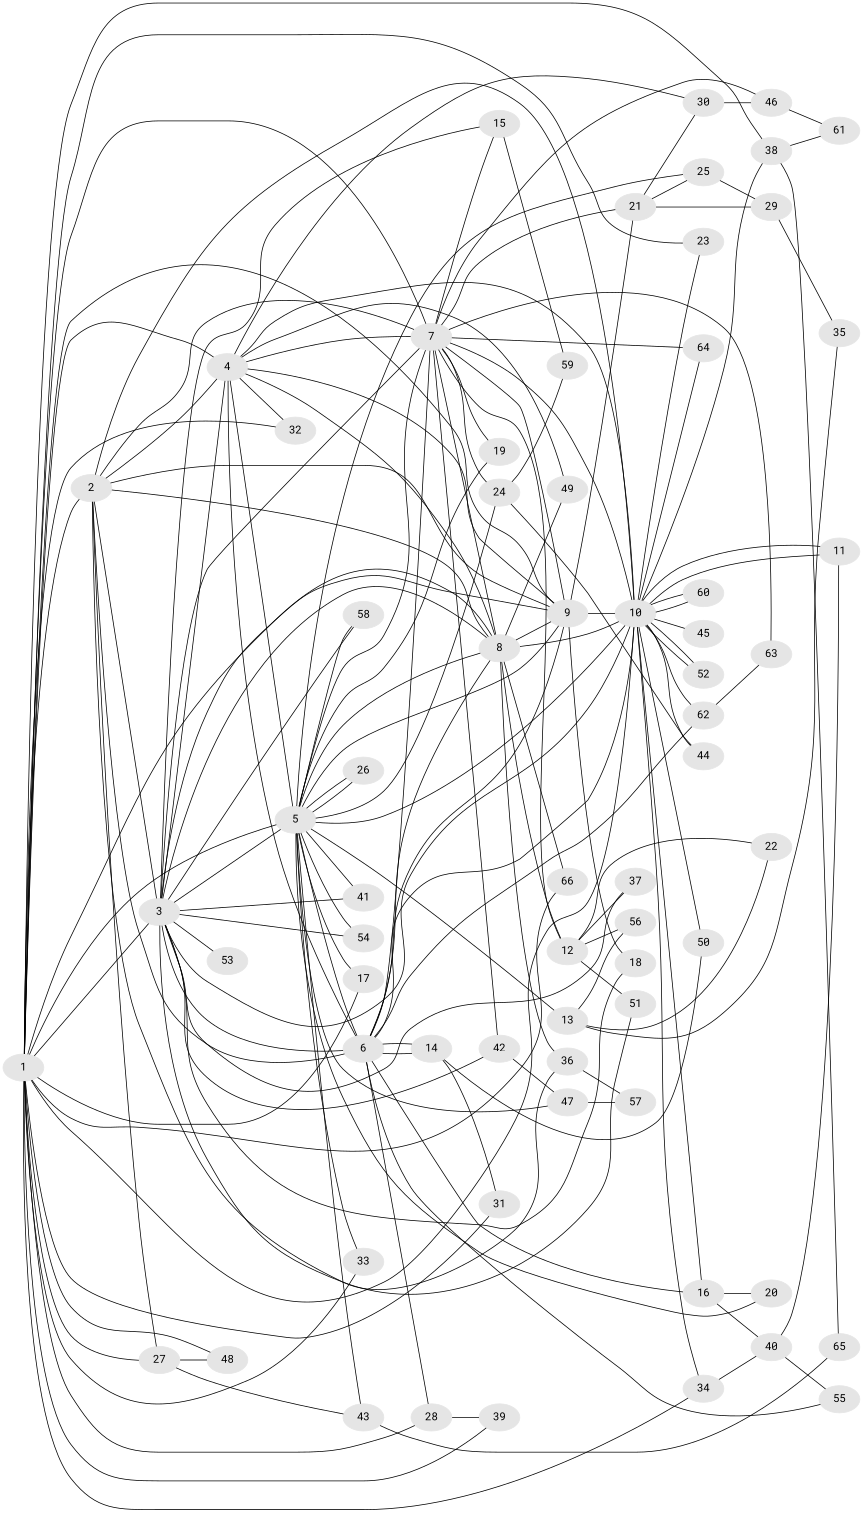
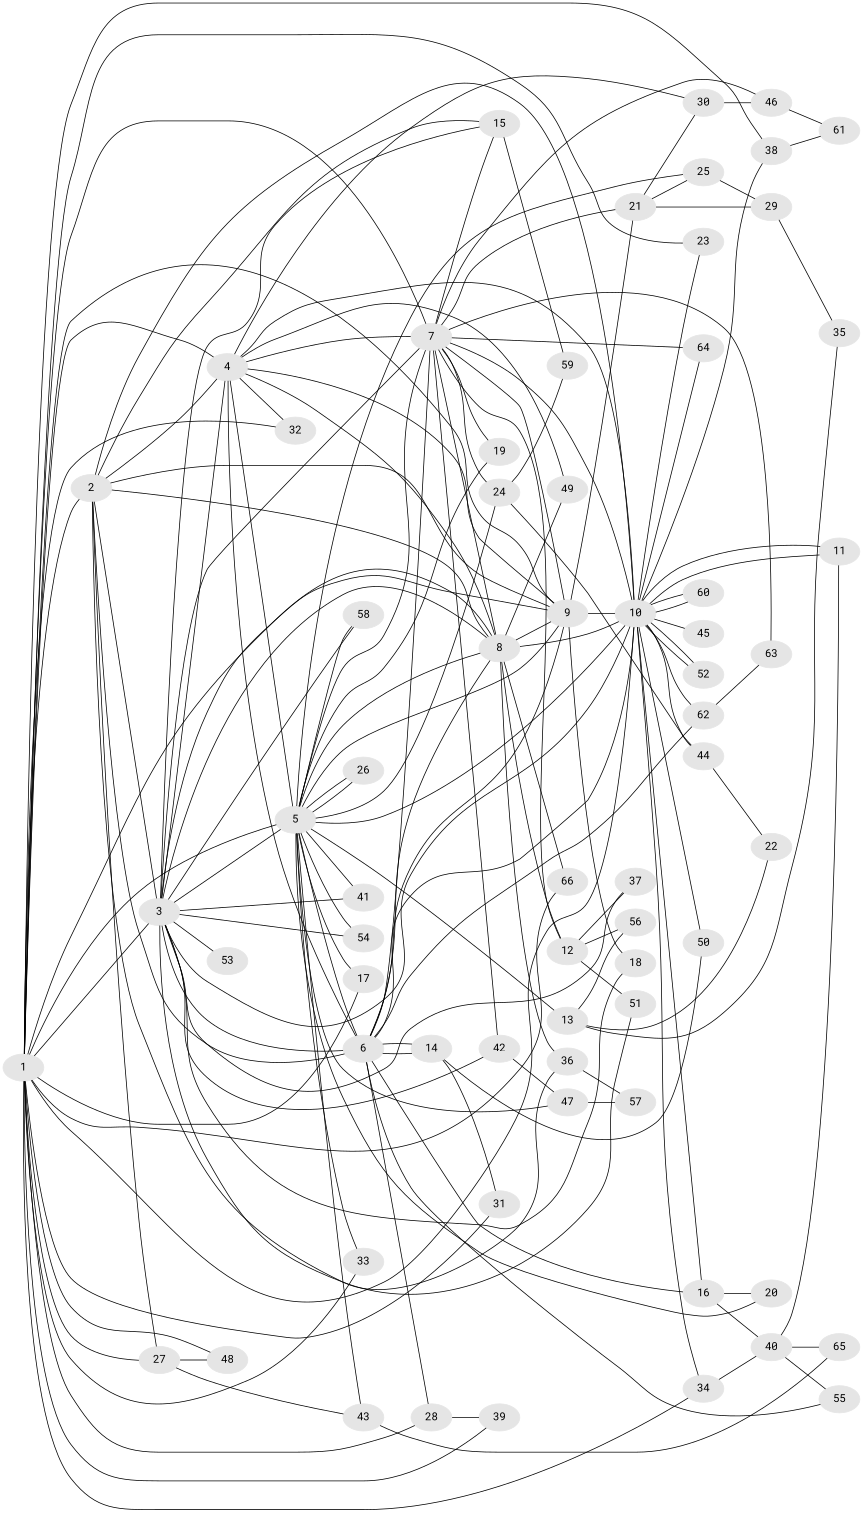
(217, 317) -> (252, 251)
(820, 747) -> (806, 1347)
(638, 849) -> (737, 802)
